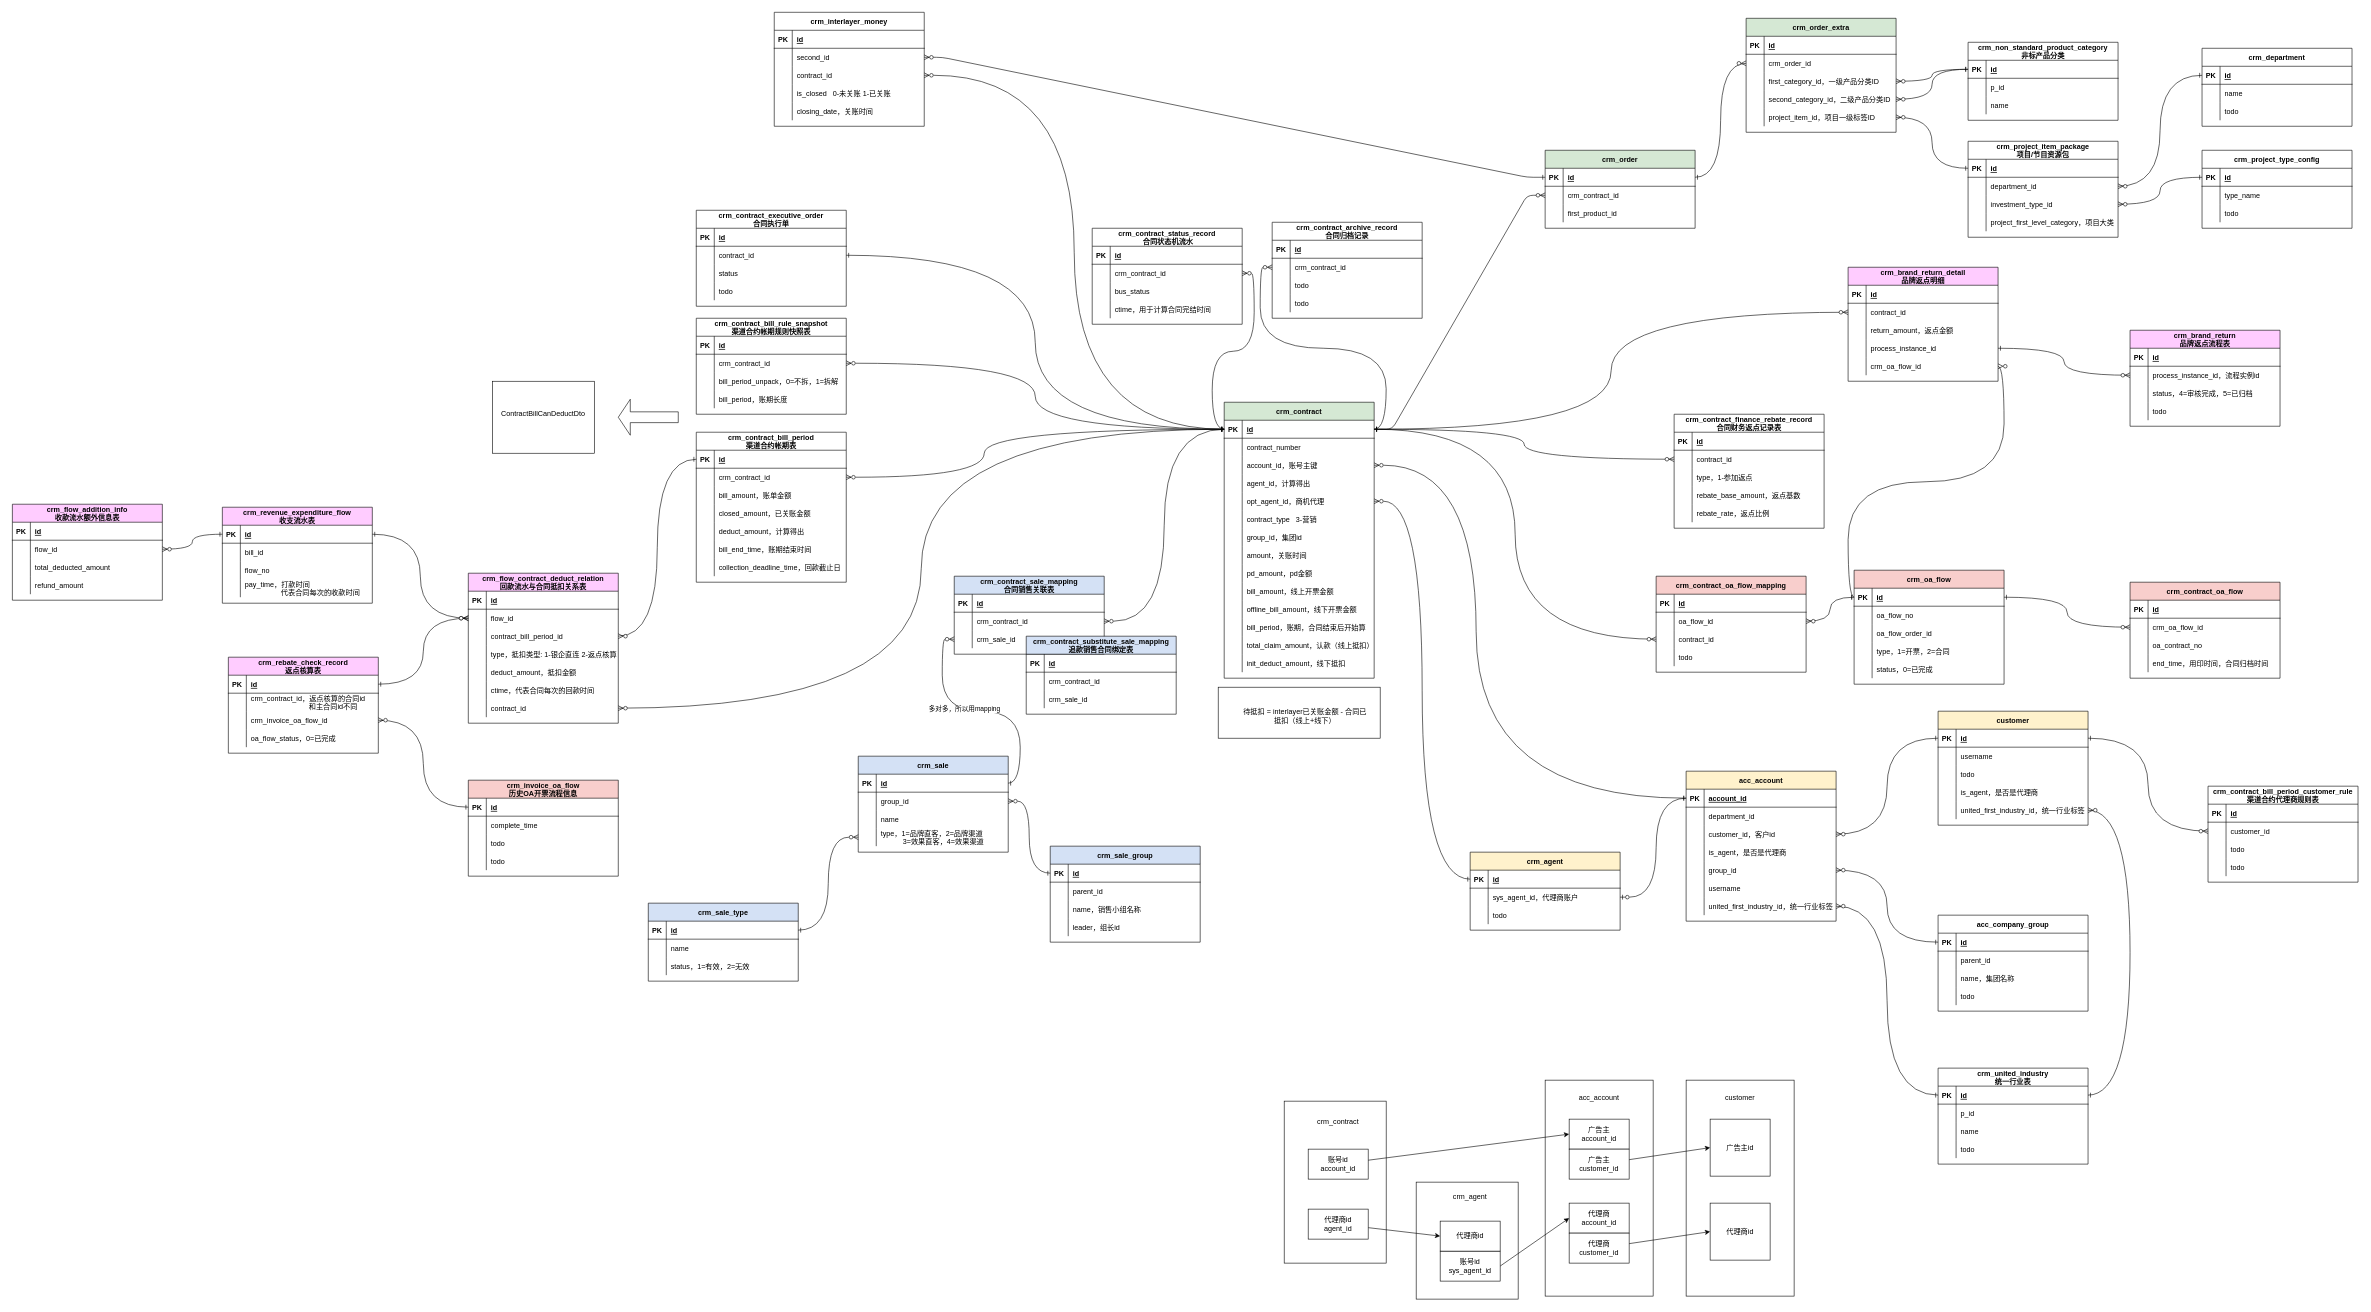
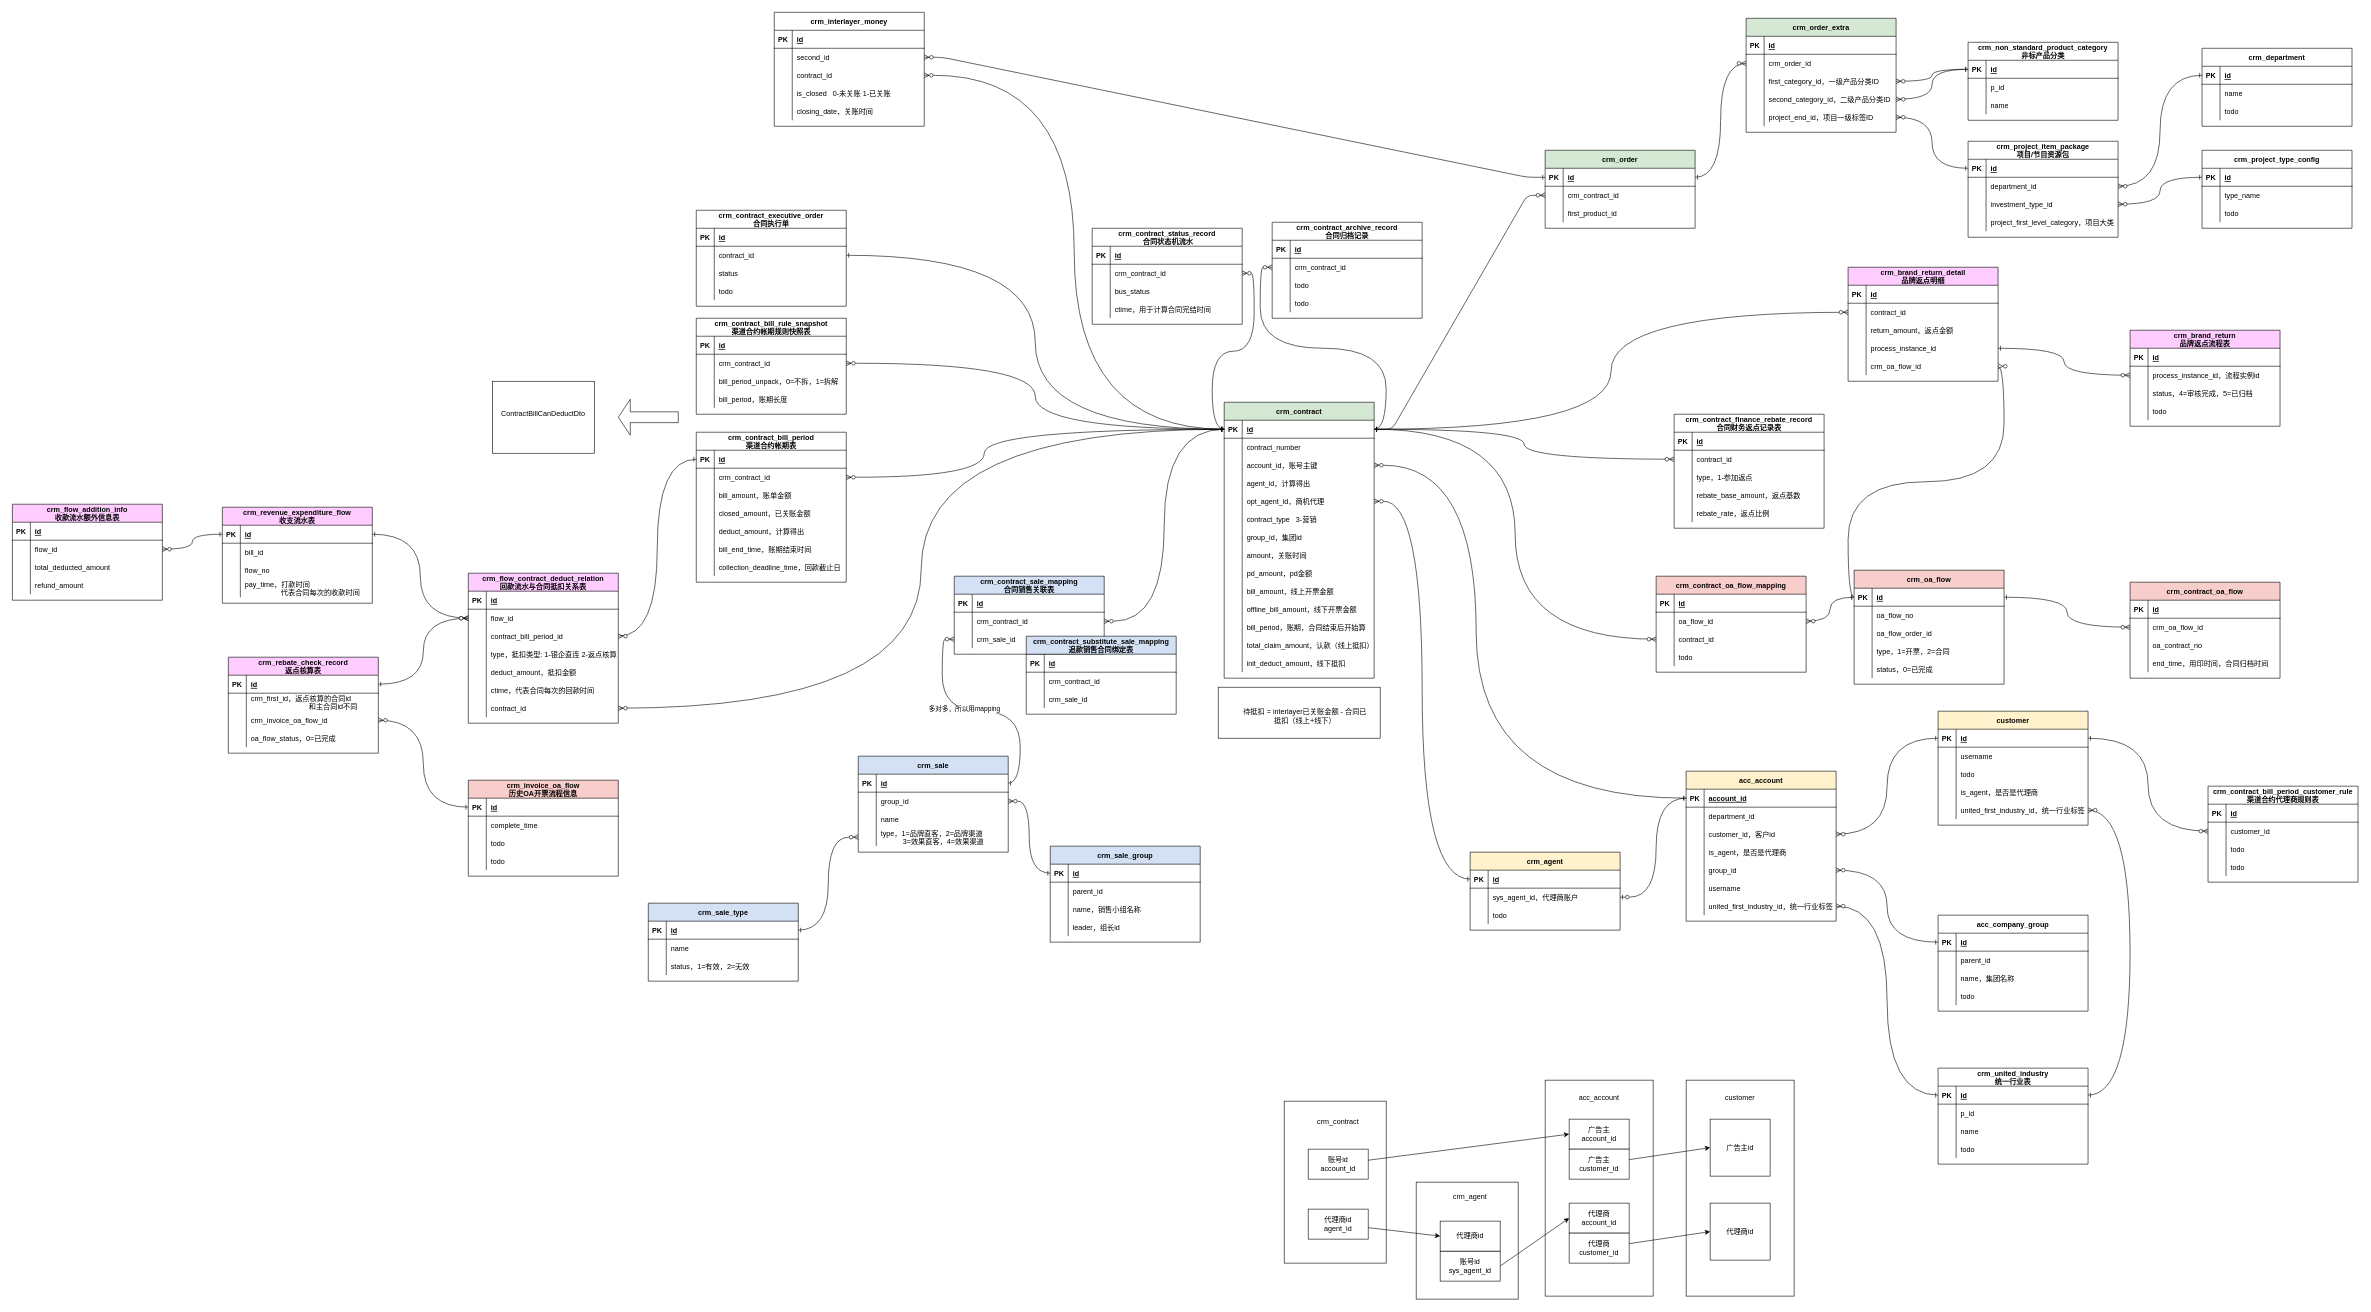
(1826, 118) -> (1825, 118)
(312, 698) -> (305, 698)
